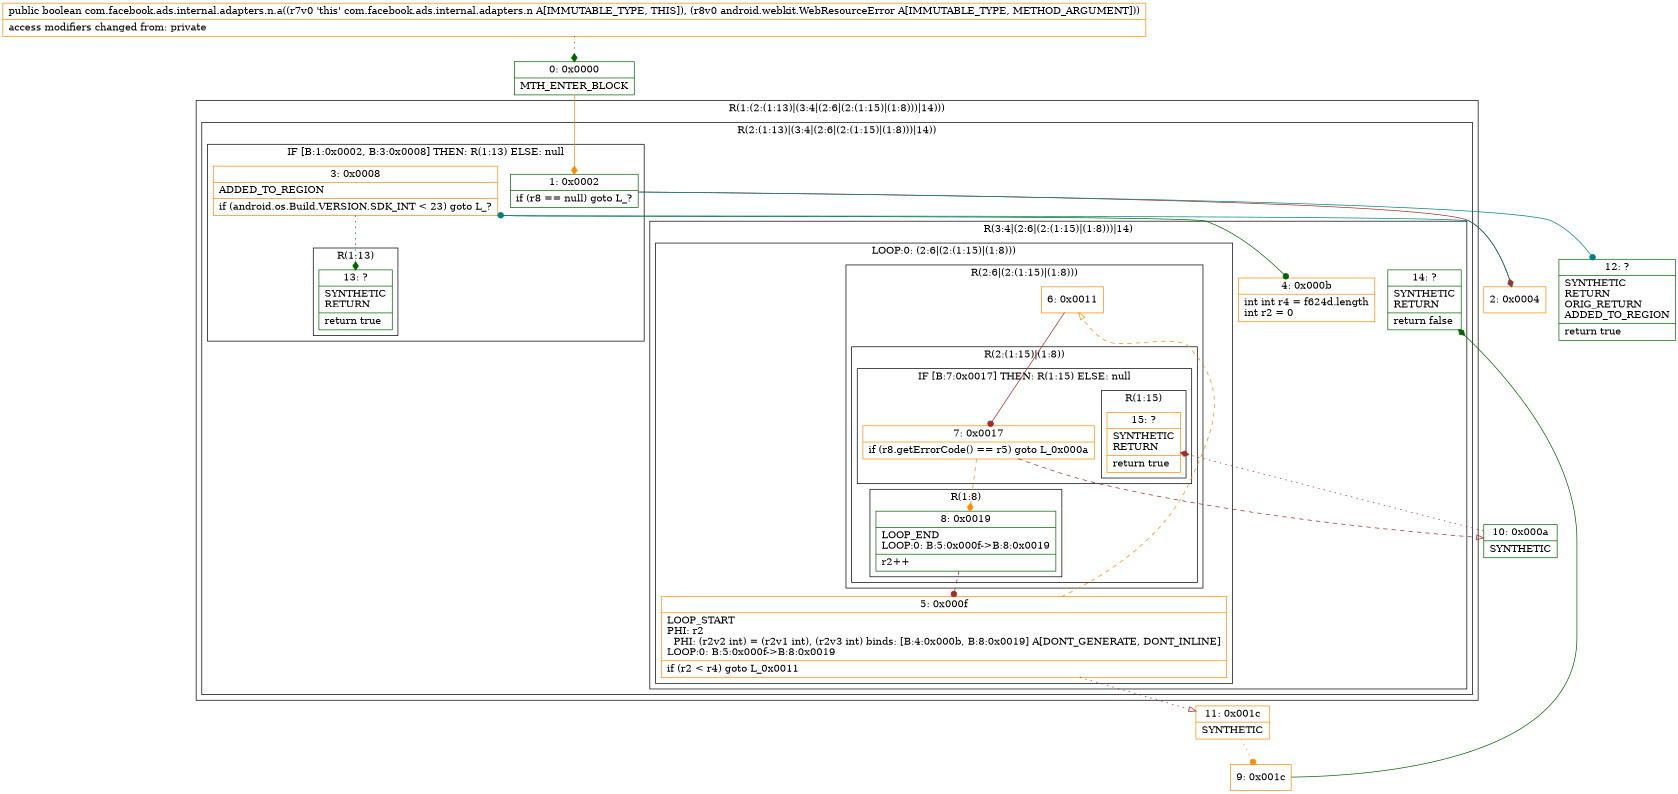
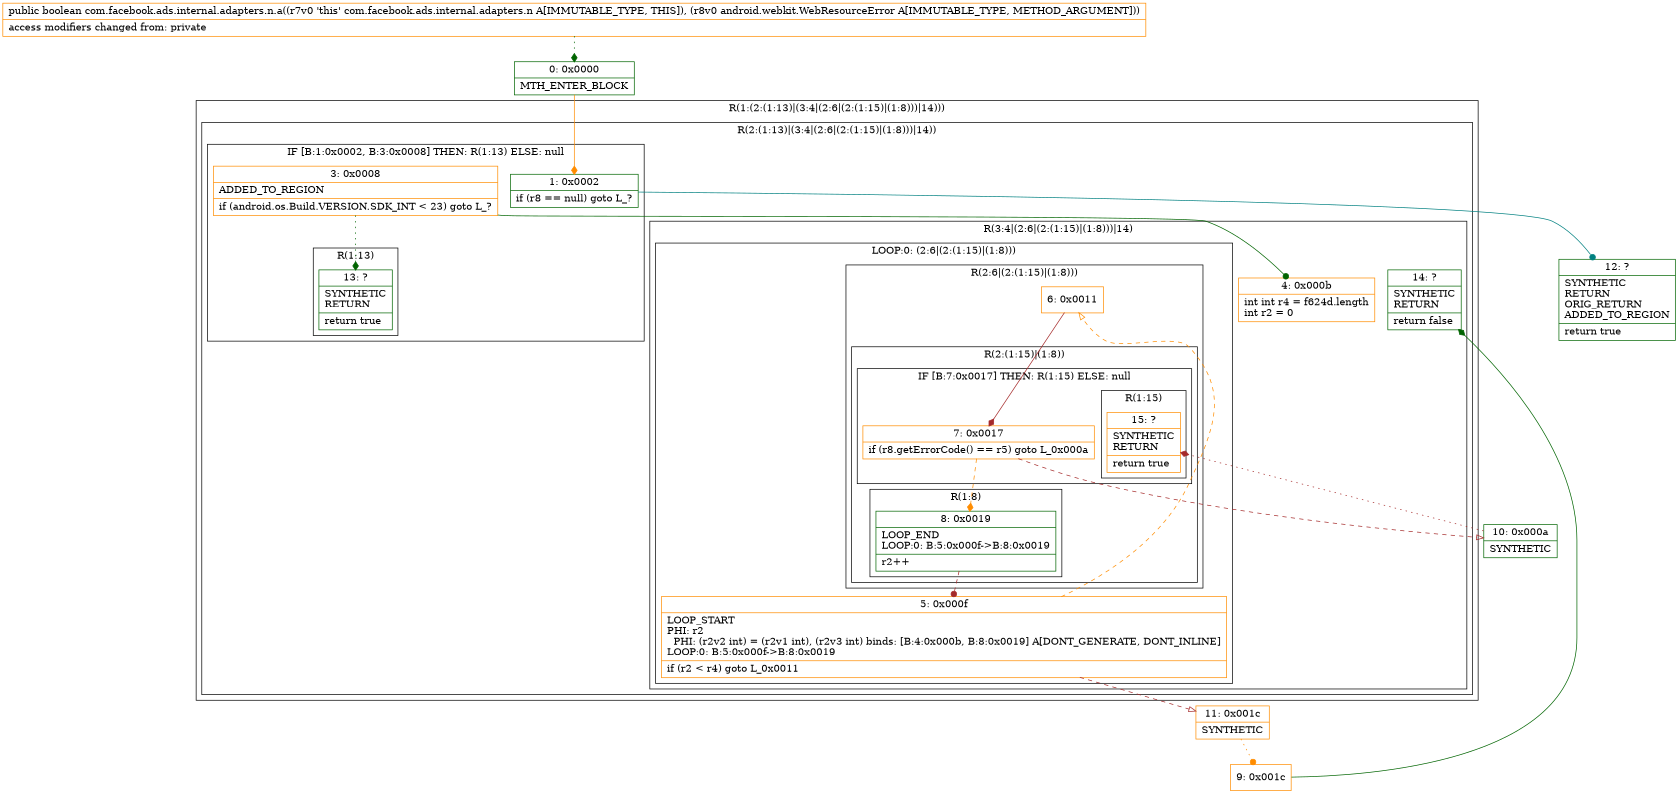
(1515, 300) -> none
(1030, 364) -> (1030, 364)
(1134, 693) -> (1134, 693)
